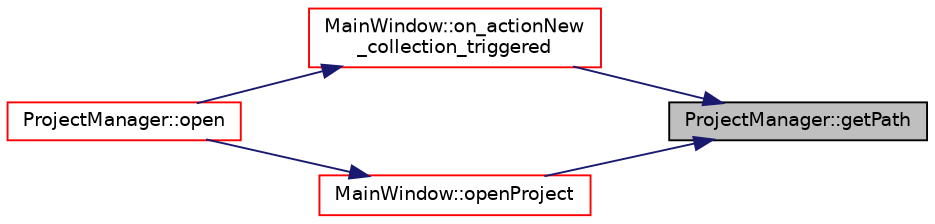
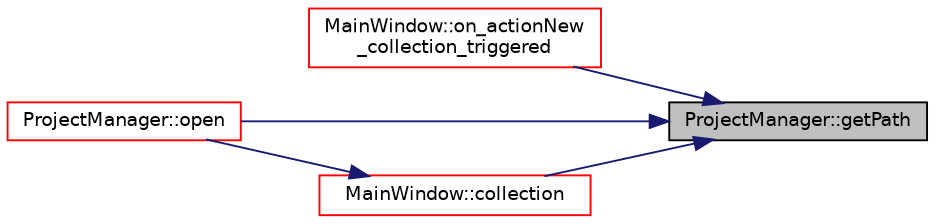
(260, 87) -> (445, 121)
(455, 195) -> (455, 195)
